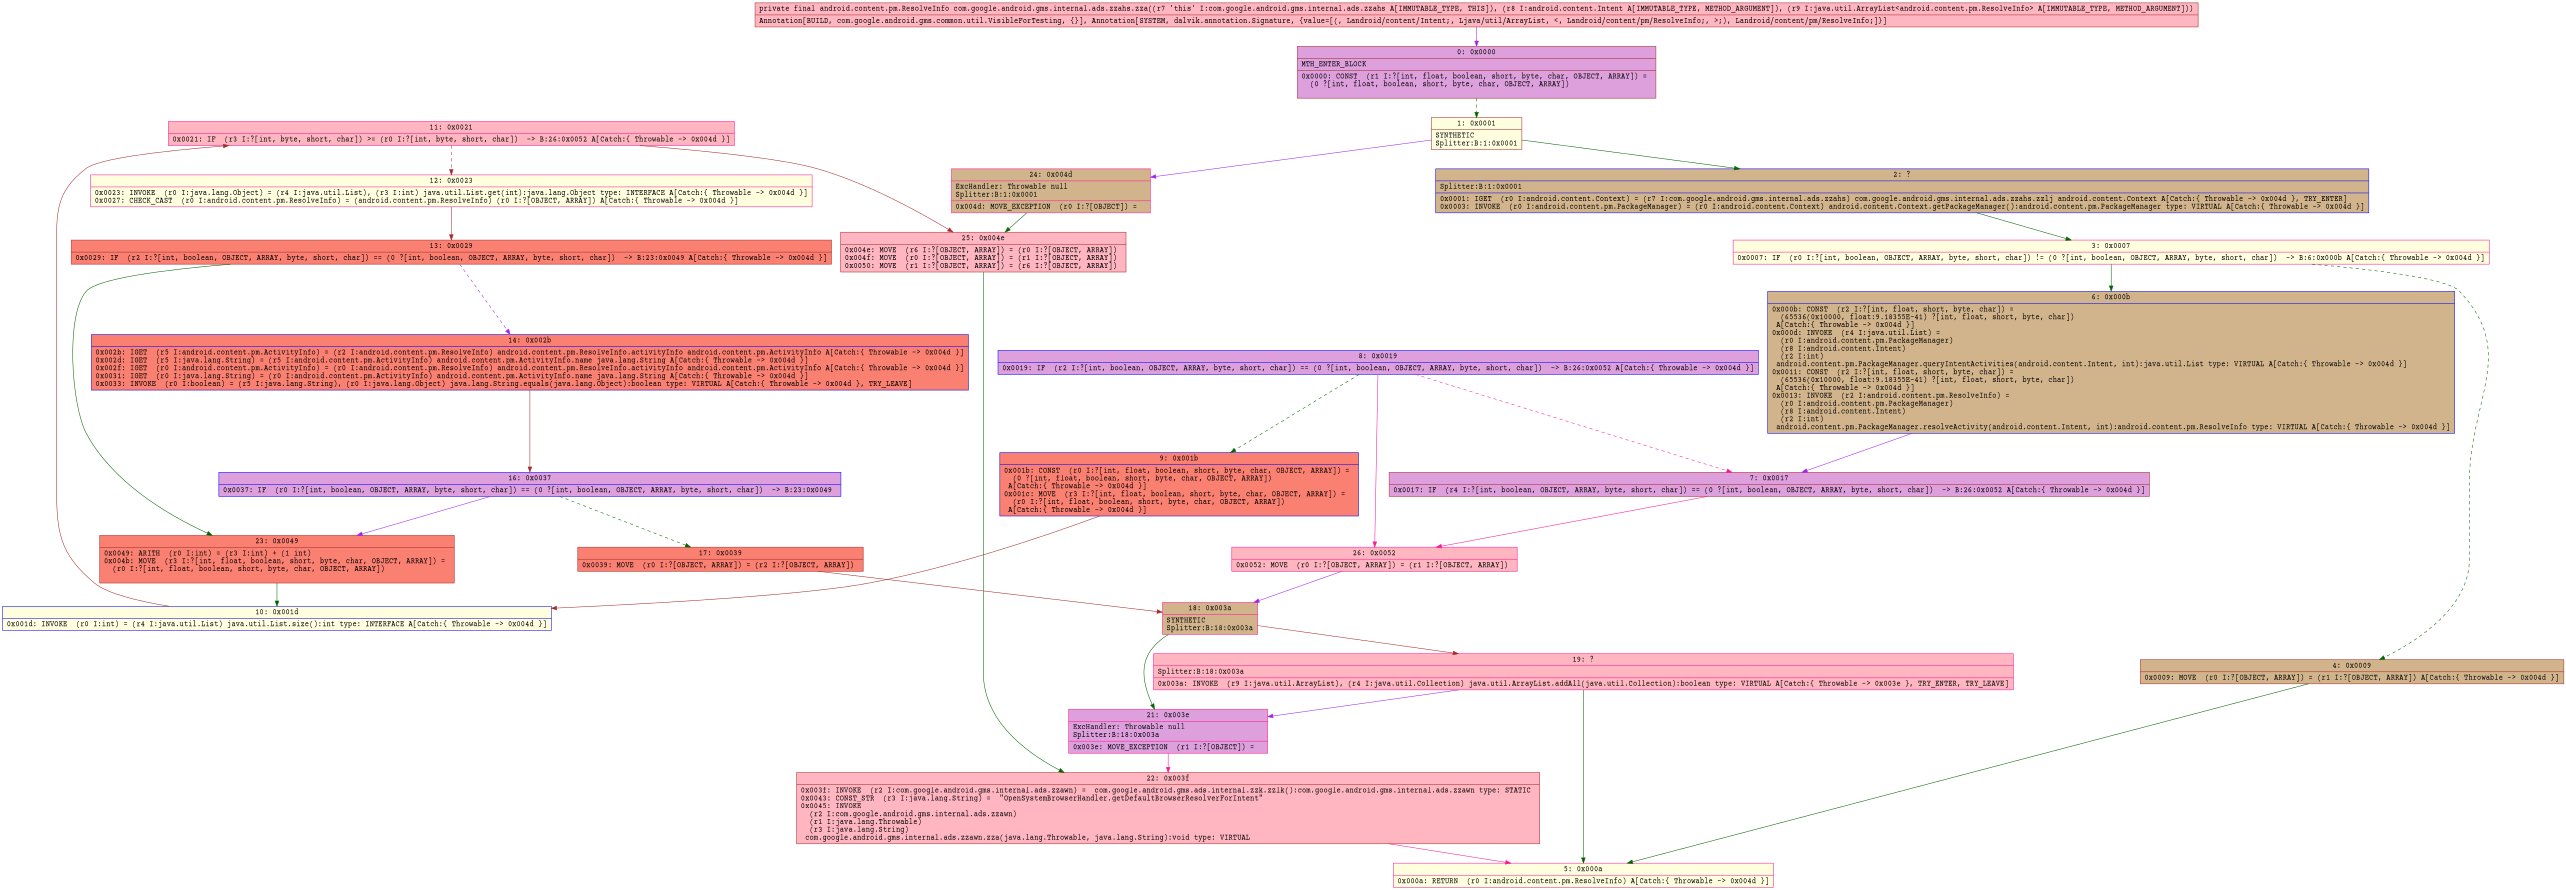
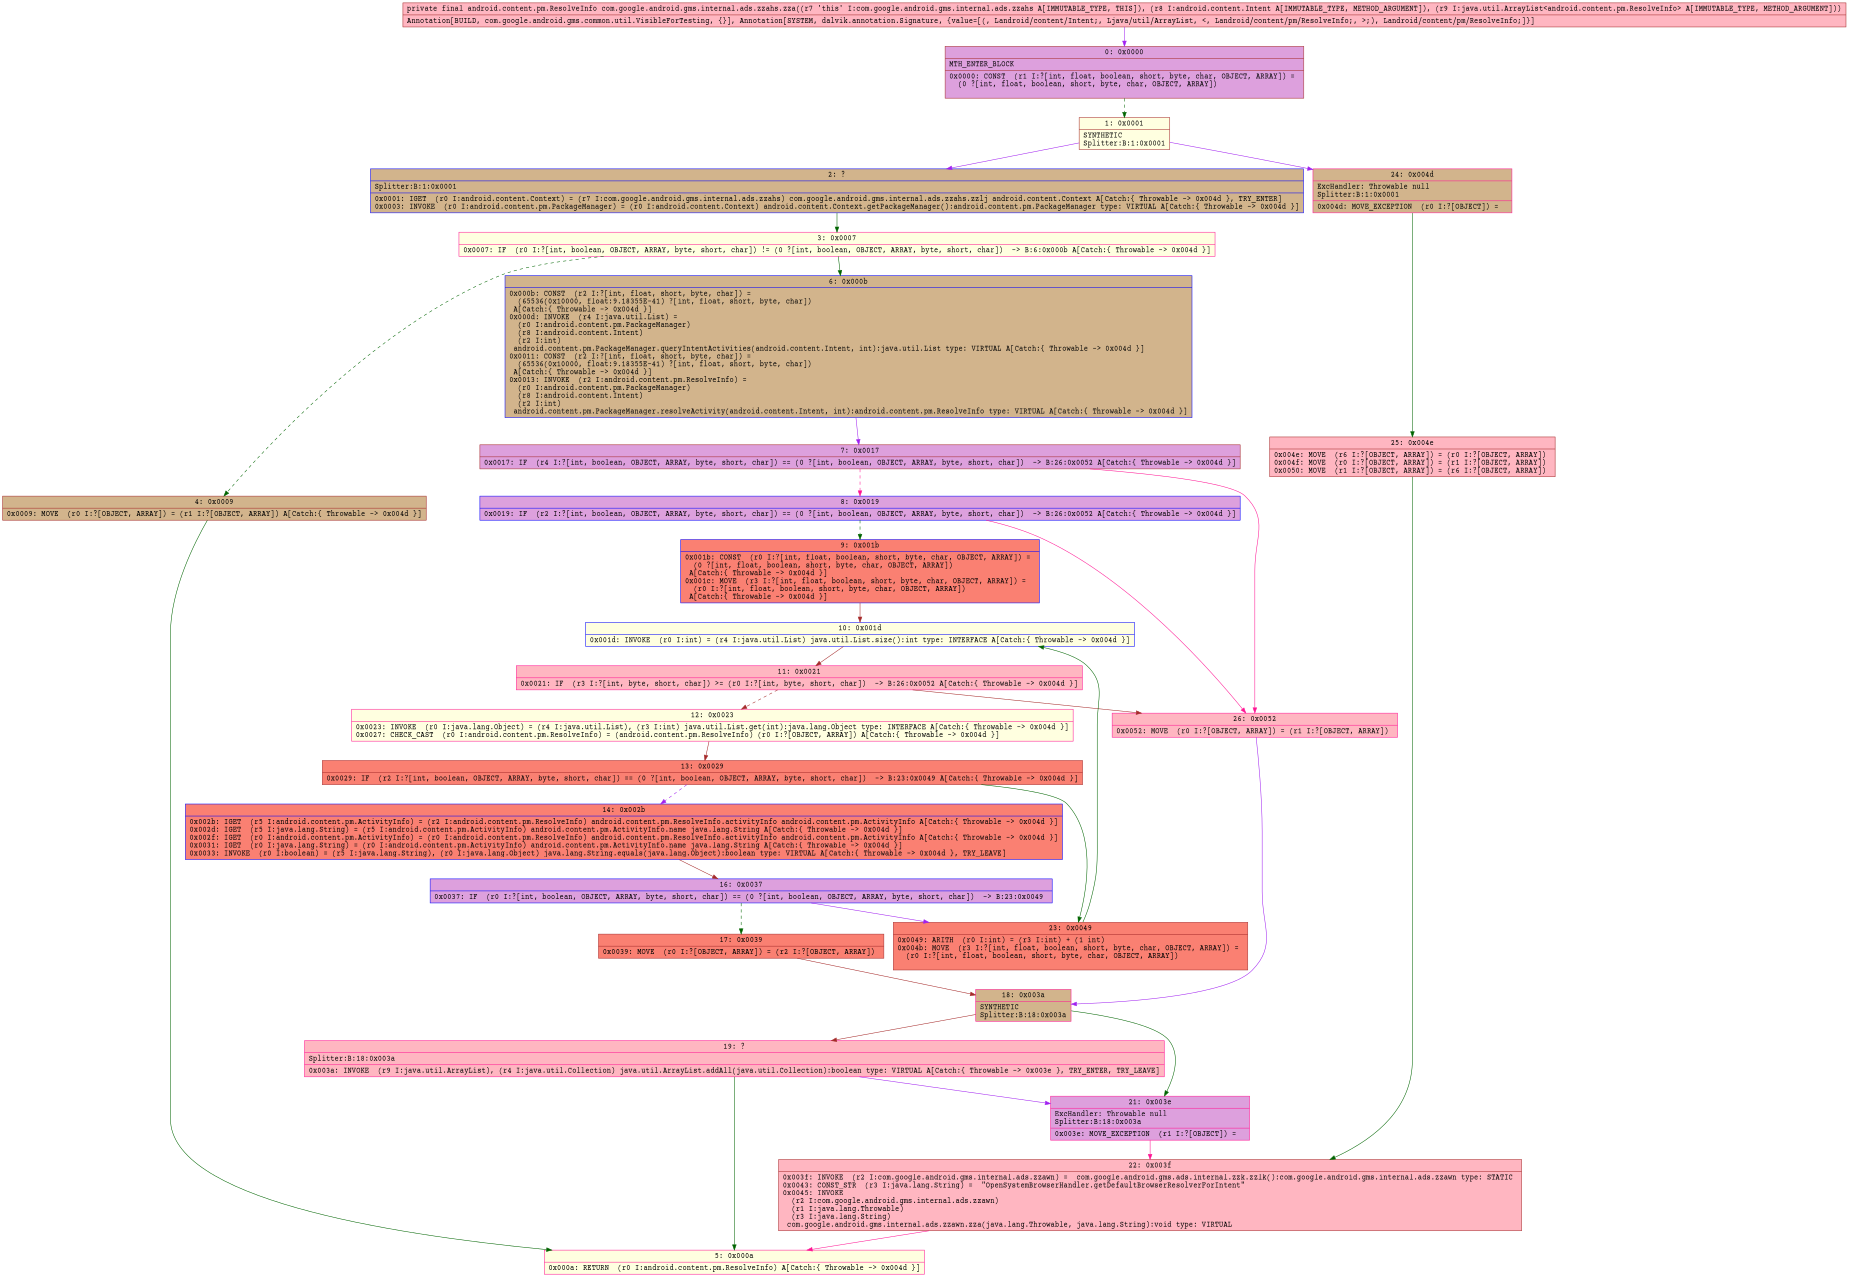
(1628, 154) -> (1015, 155)
(801, 165) -> (1024, 701)
(1571, 423) -> (860, 480)
